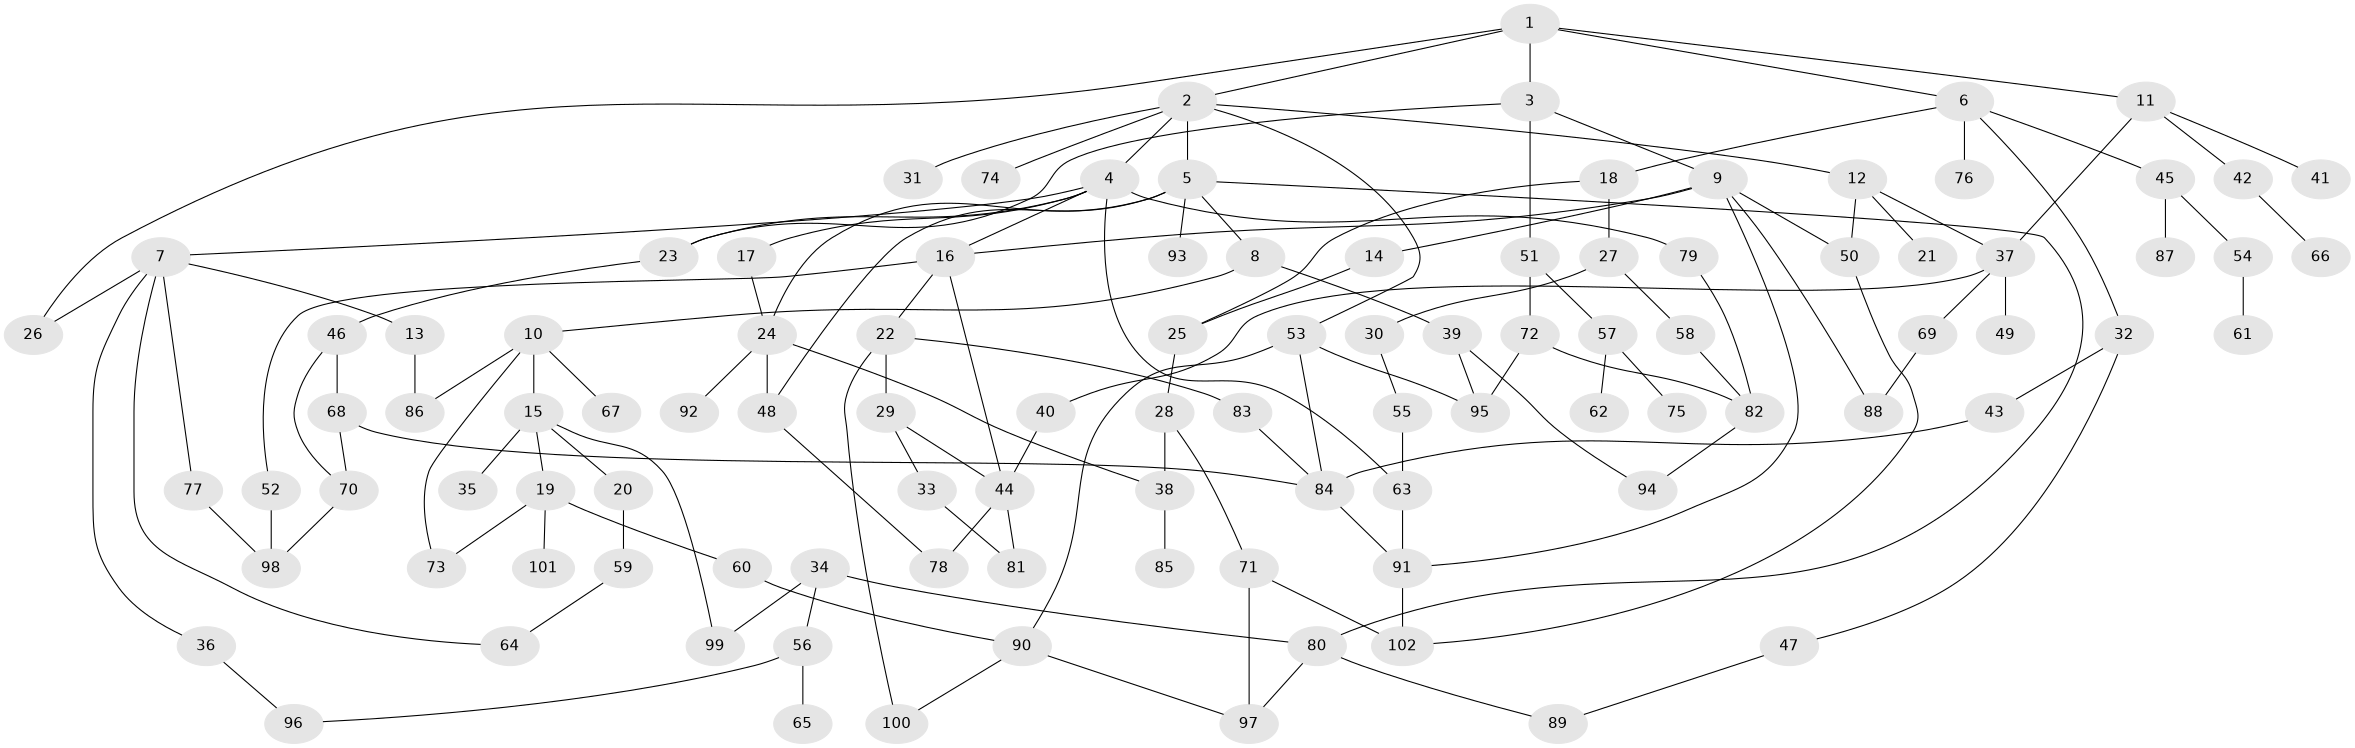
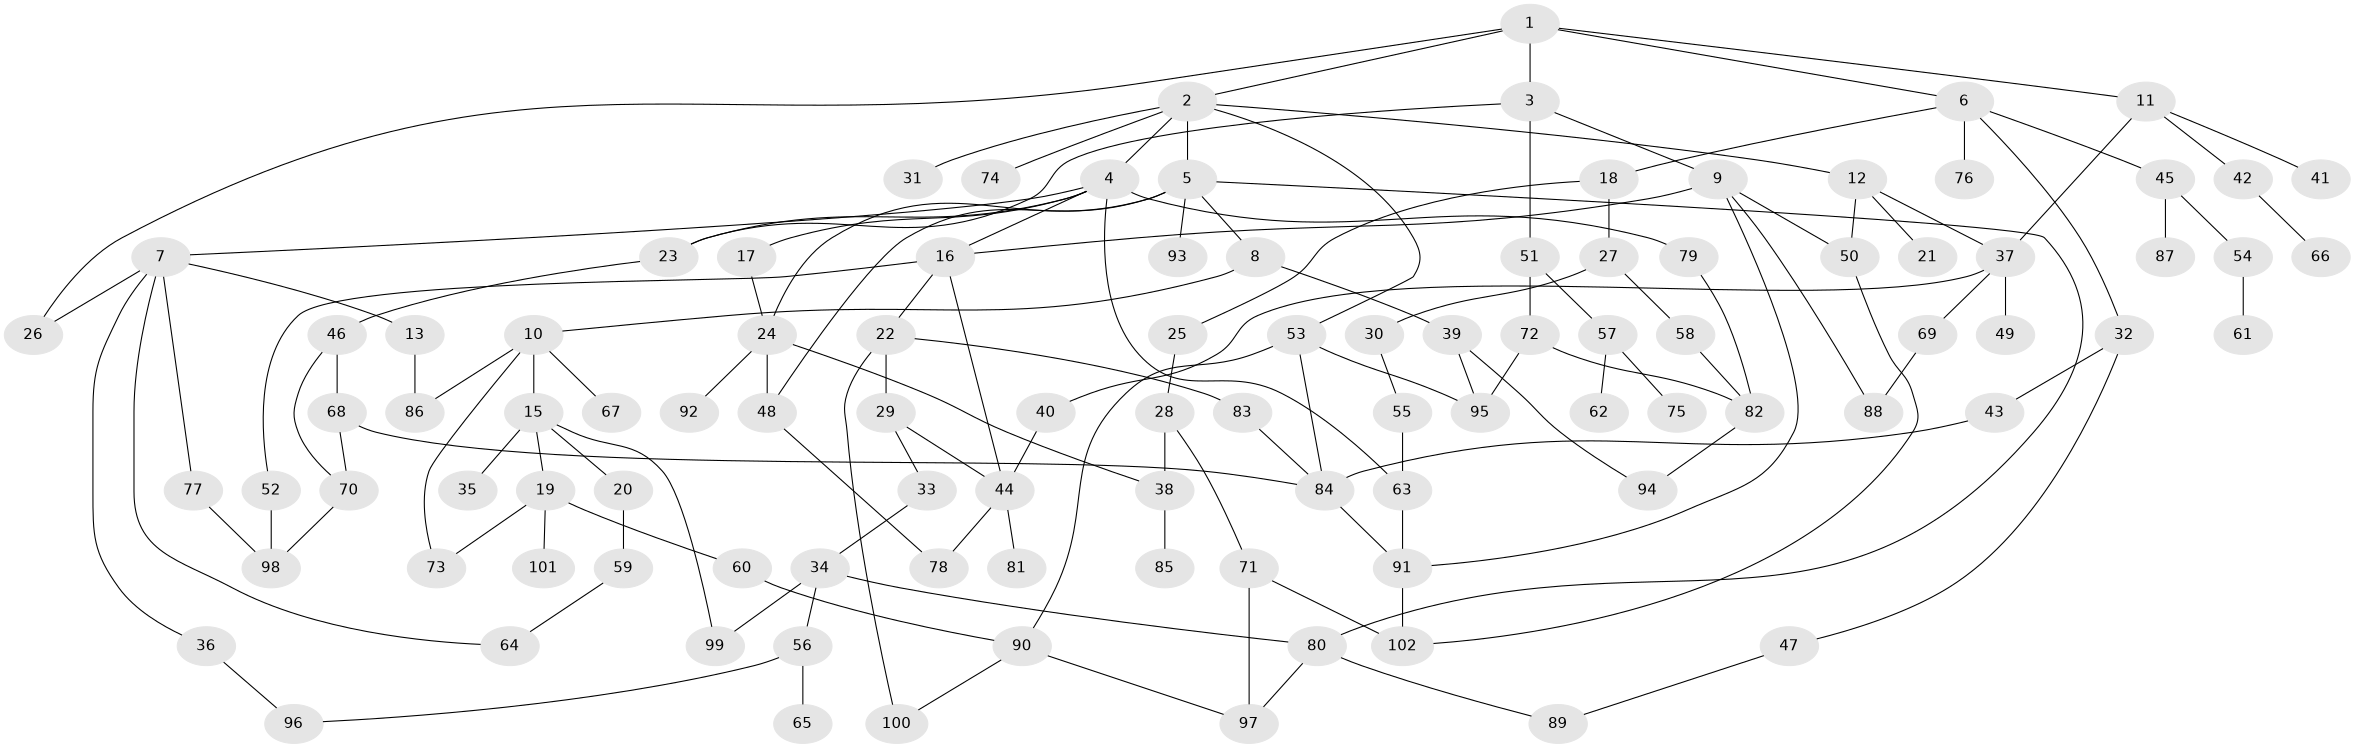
(1374, 257) -> none
(967, 525) -> (874, 530)
